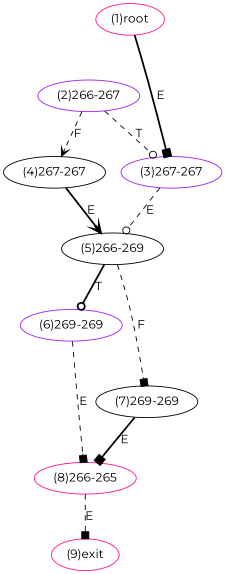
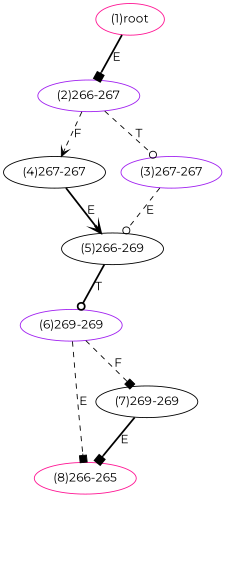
(151, 91) -> (112, 54)
(133, 320) -> (106, 360)
(85, 555) -> none
